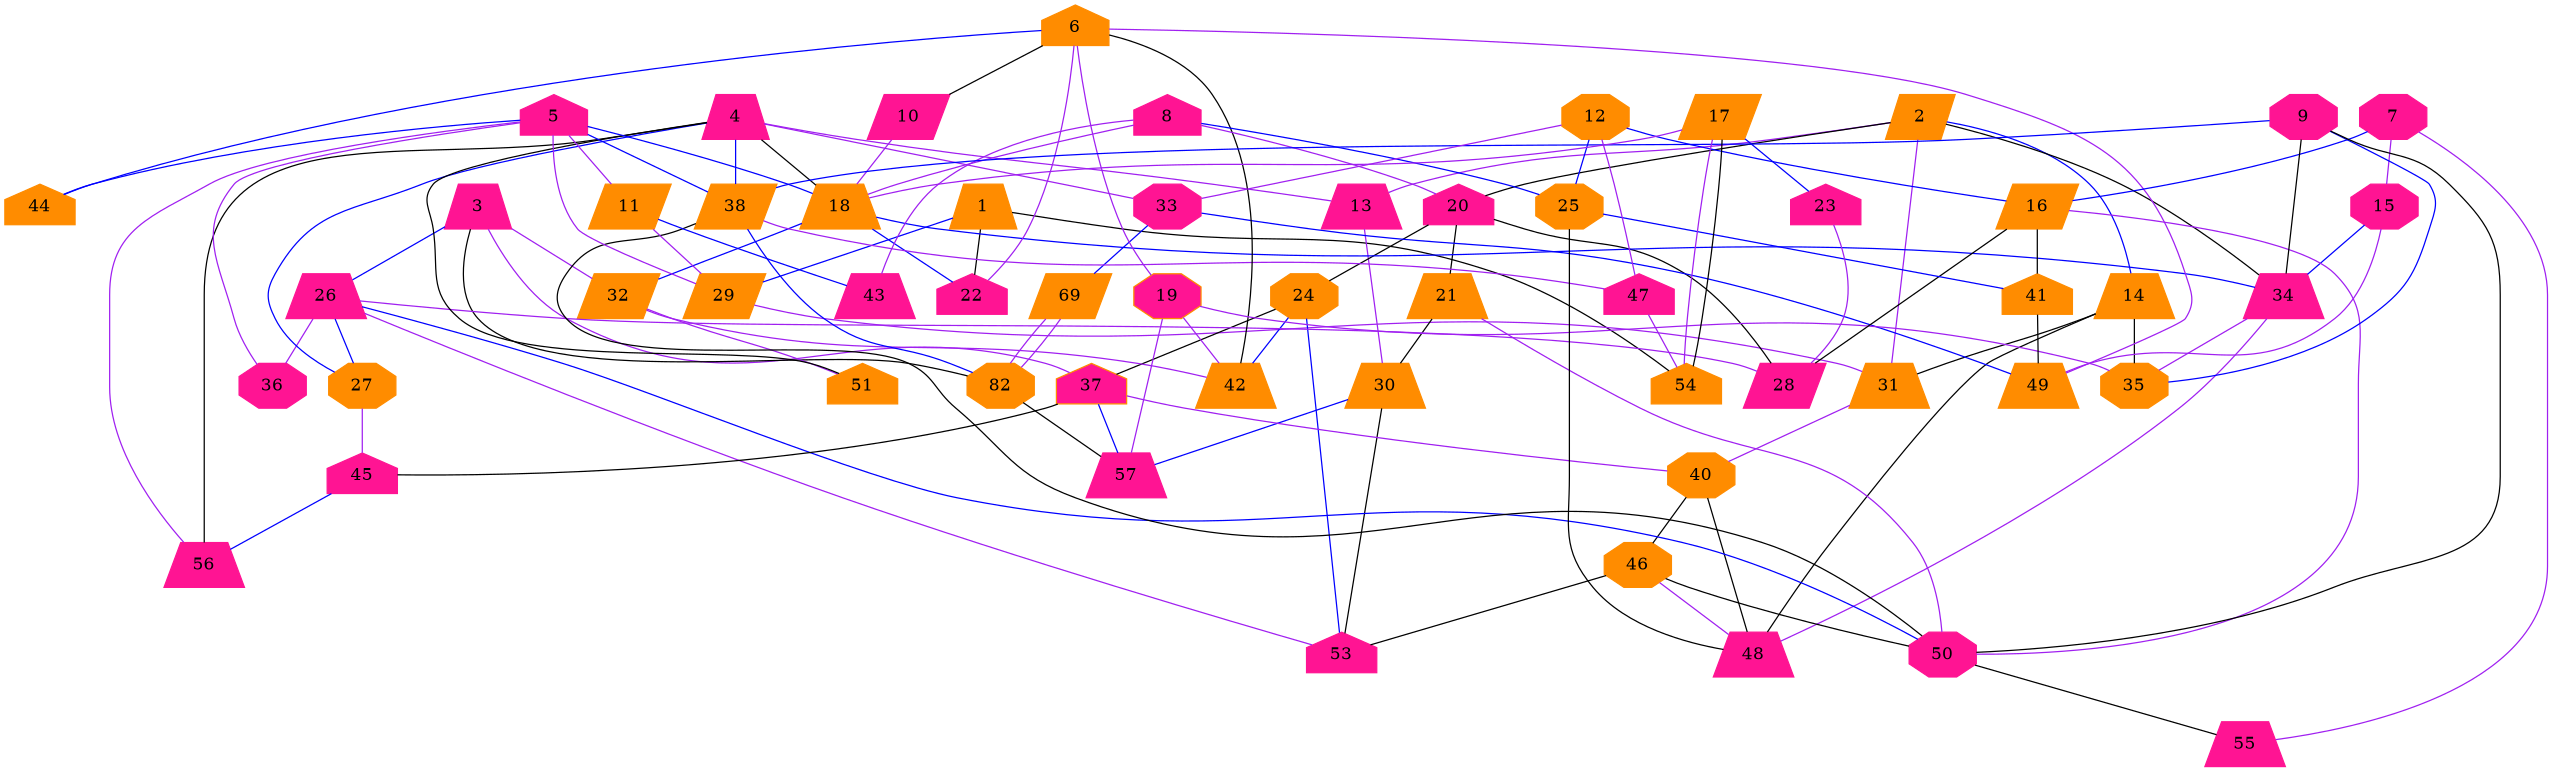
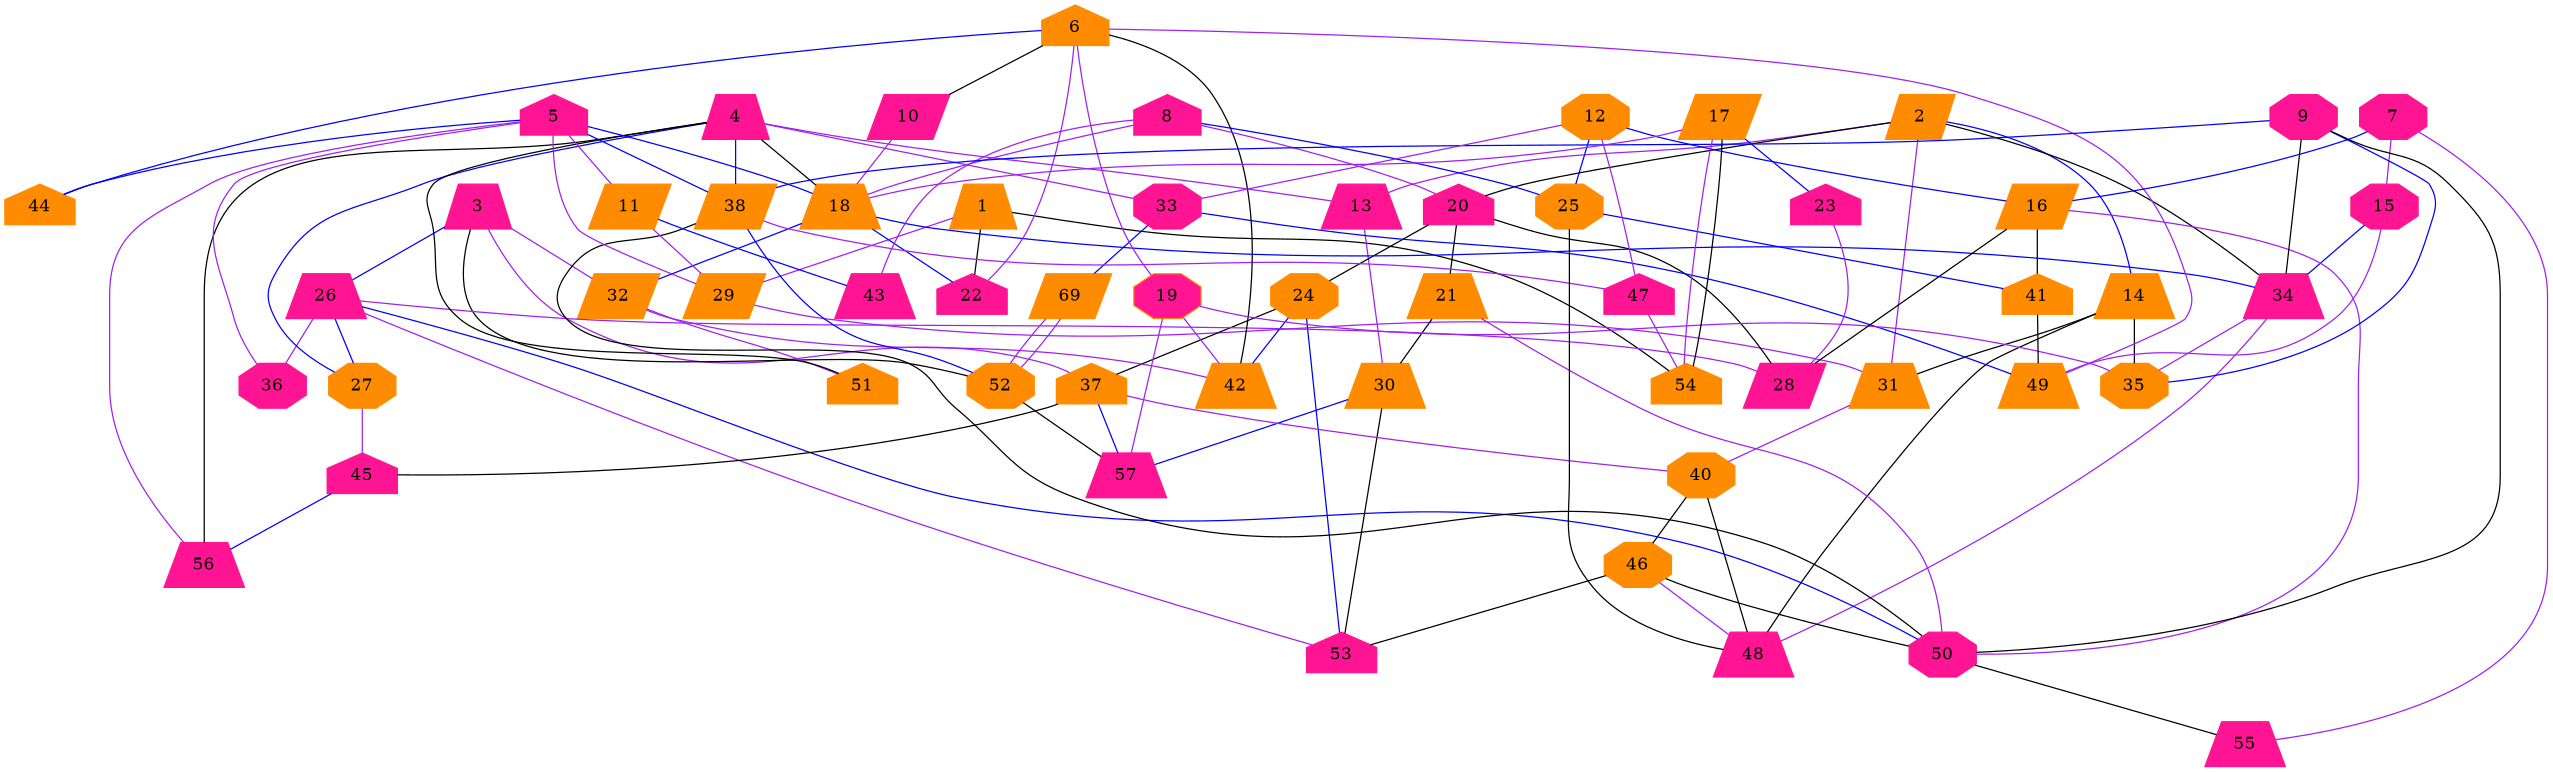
(858, 250) -> (858, 250)
(1001, 386) -> (1001, 386)
(1092, 386) -> (1092, 386)
